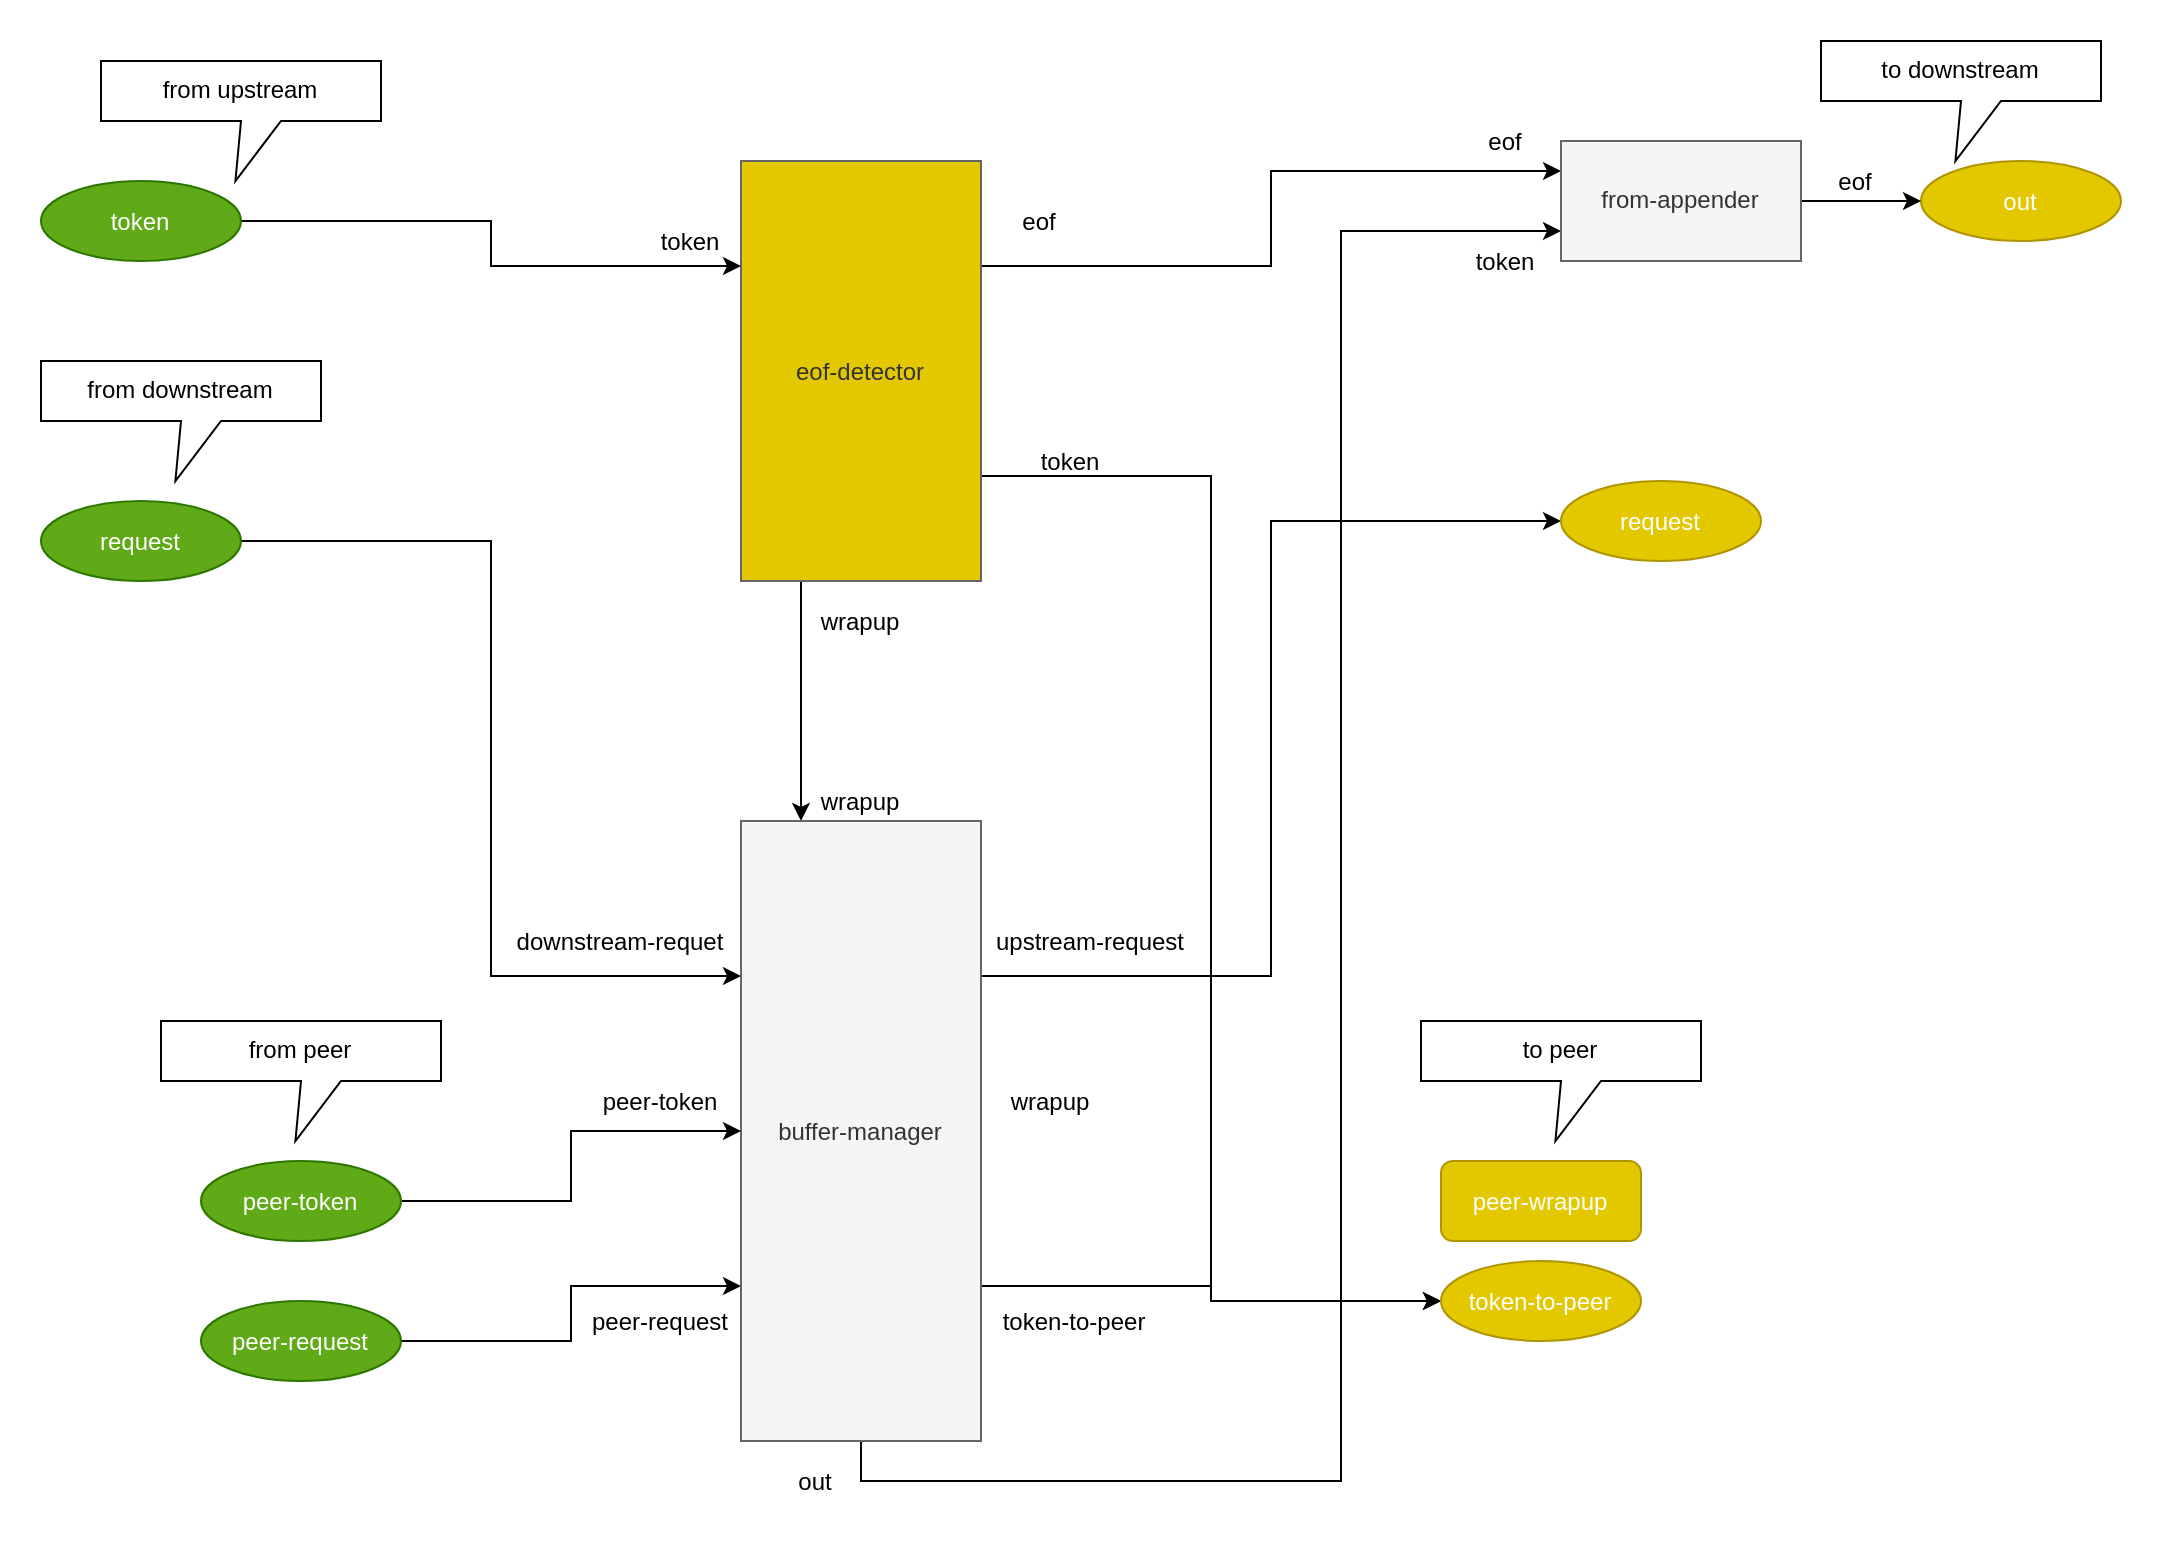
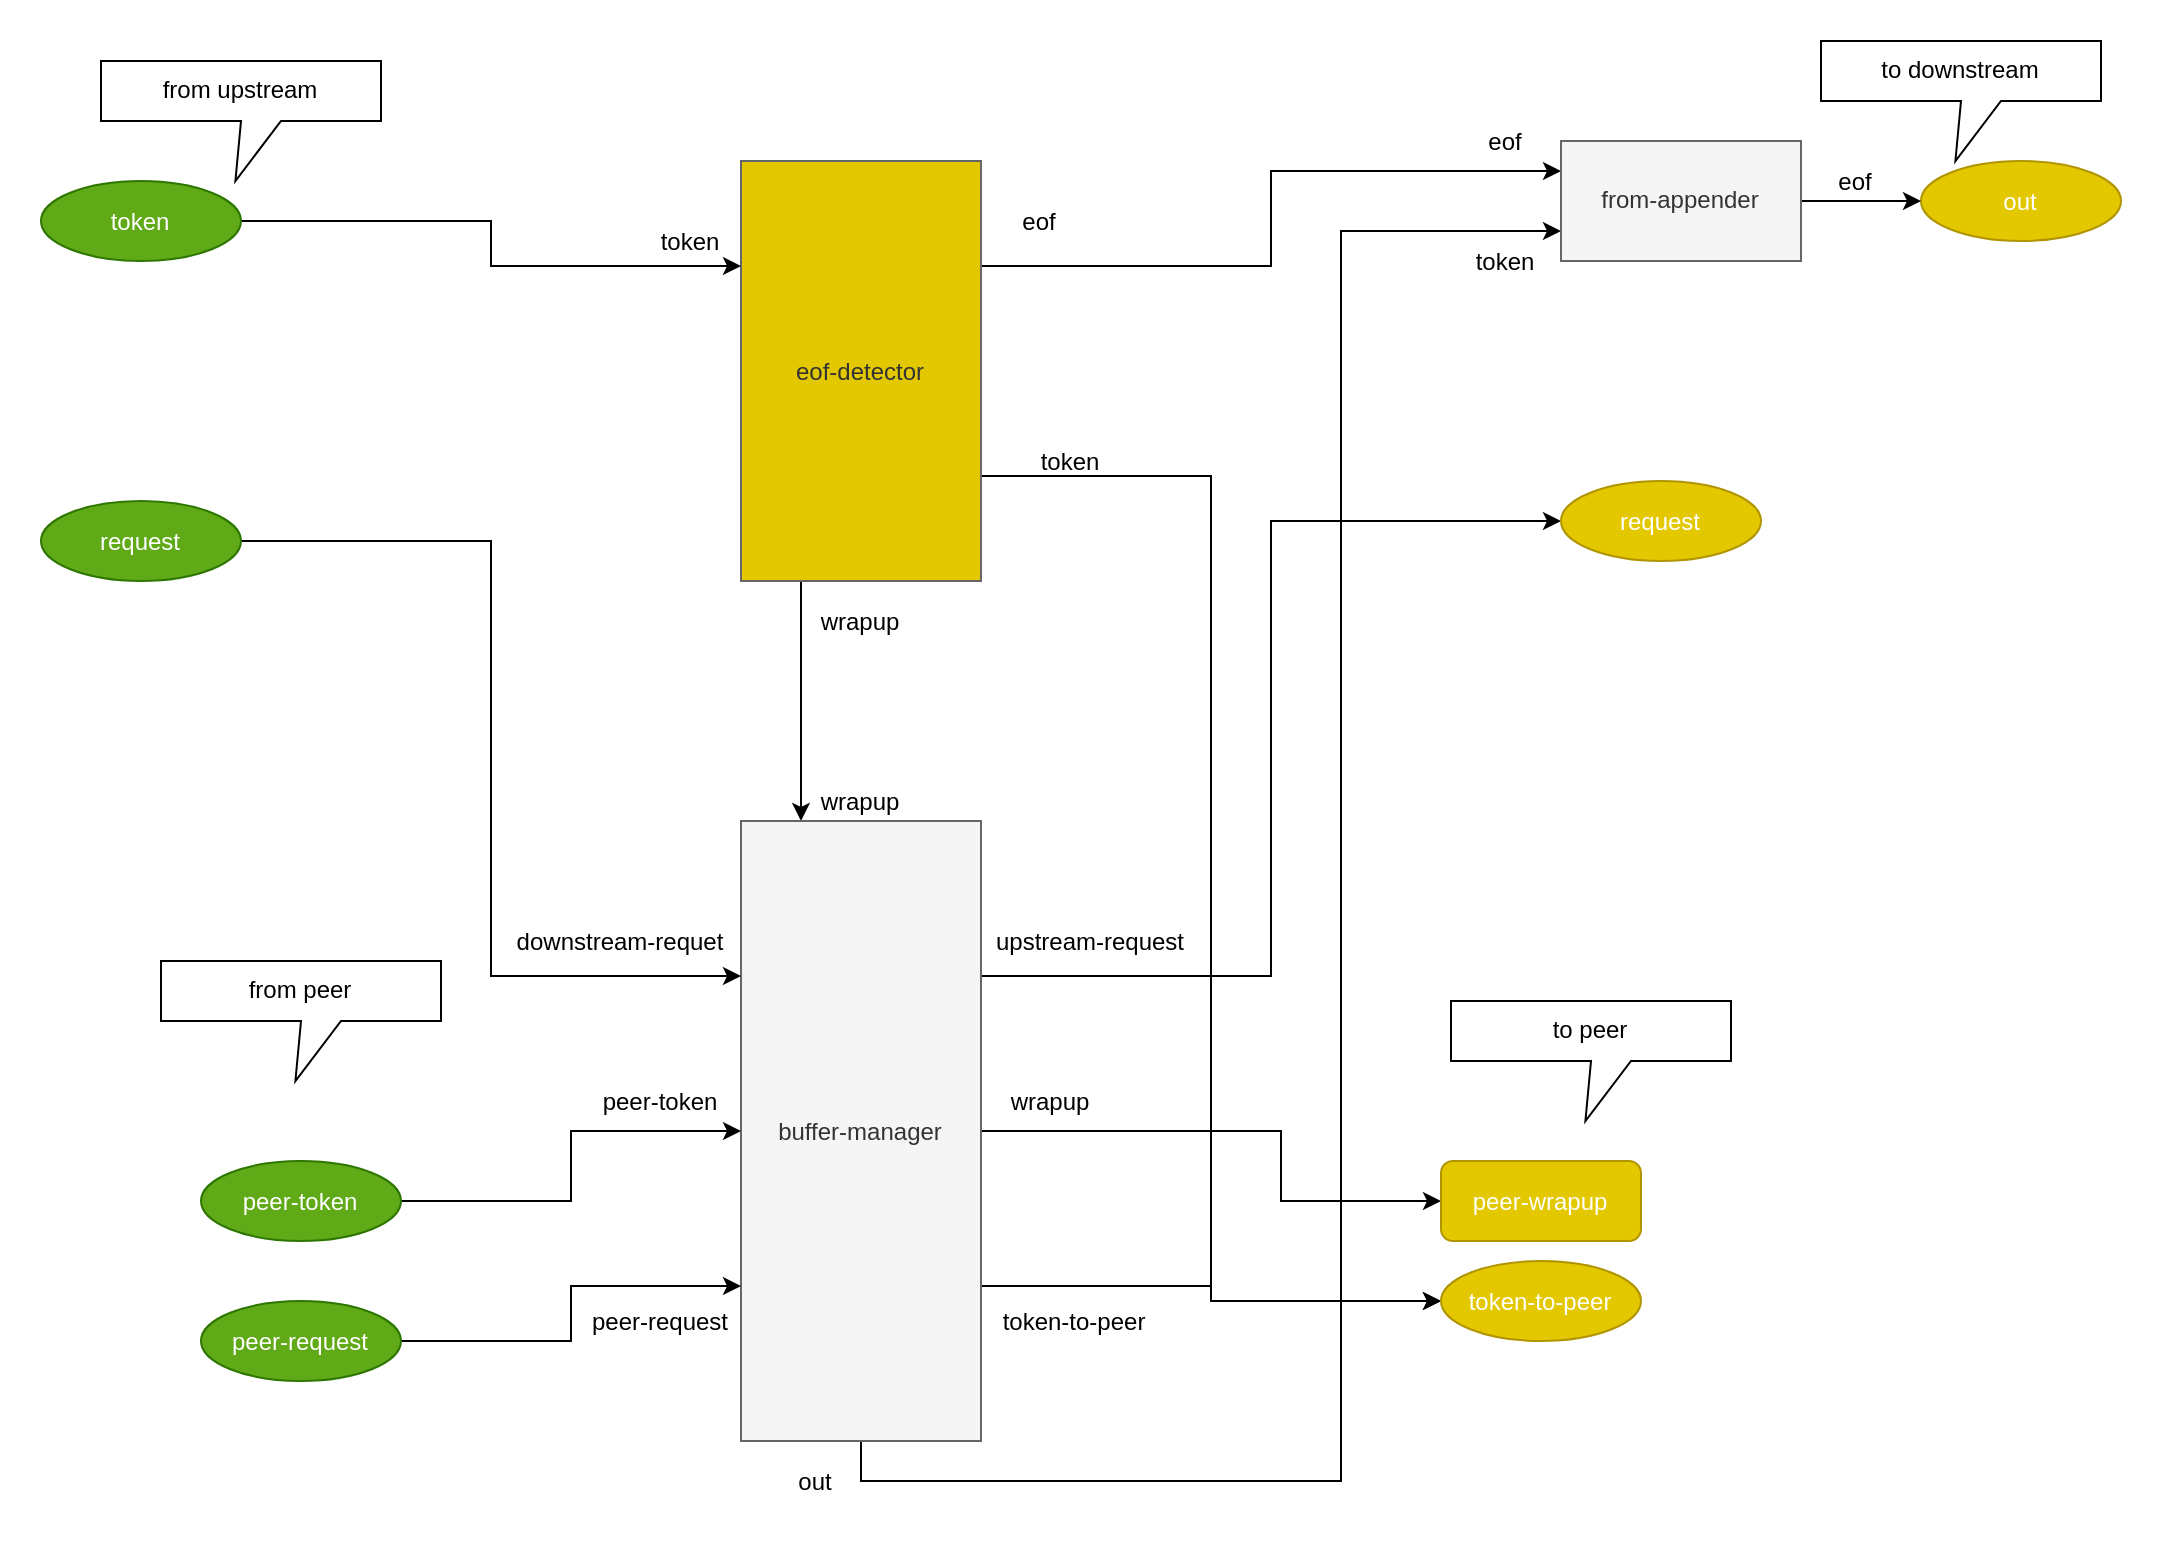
(181, 421) -> none
(301, 1081) -> (301, 1021)
(1561, 1081) -> (1591, 1061)
none -> (1239, 1131)
